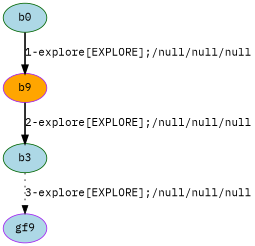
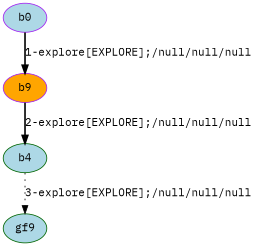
(25, 18) -> (25, 18)
(25, 158) -> (25, 158)
(25, 228) -> (25, 228)
